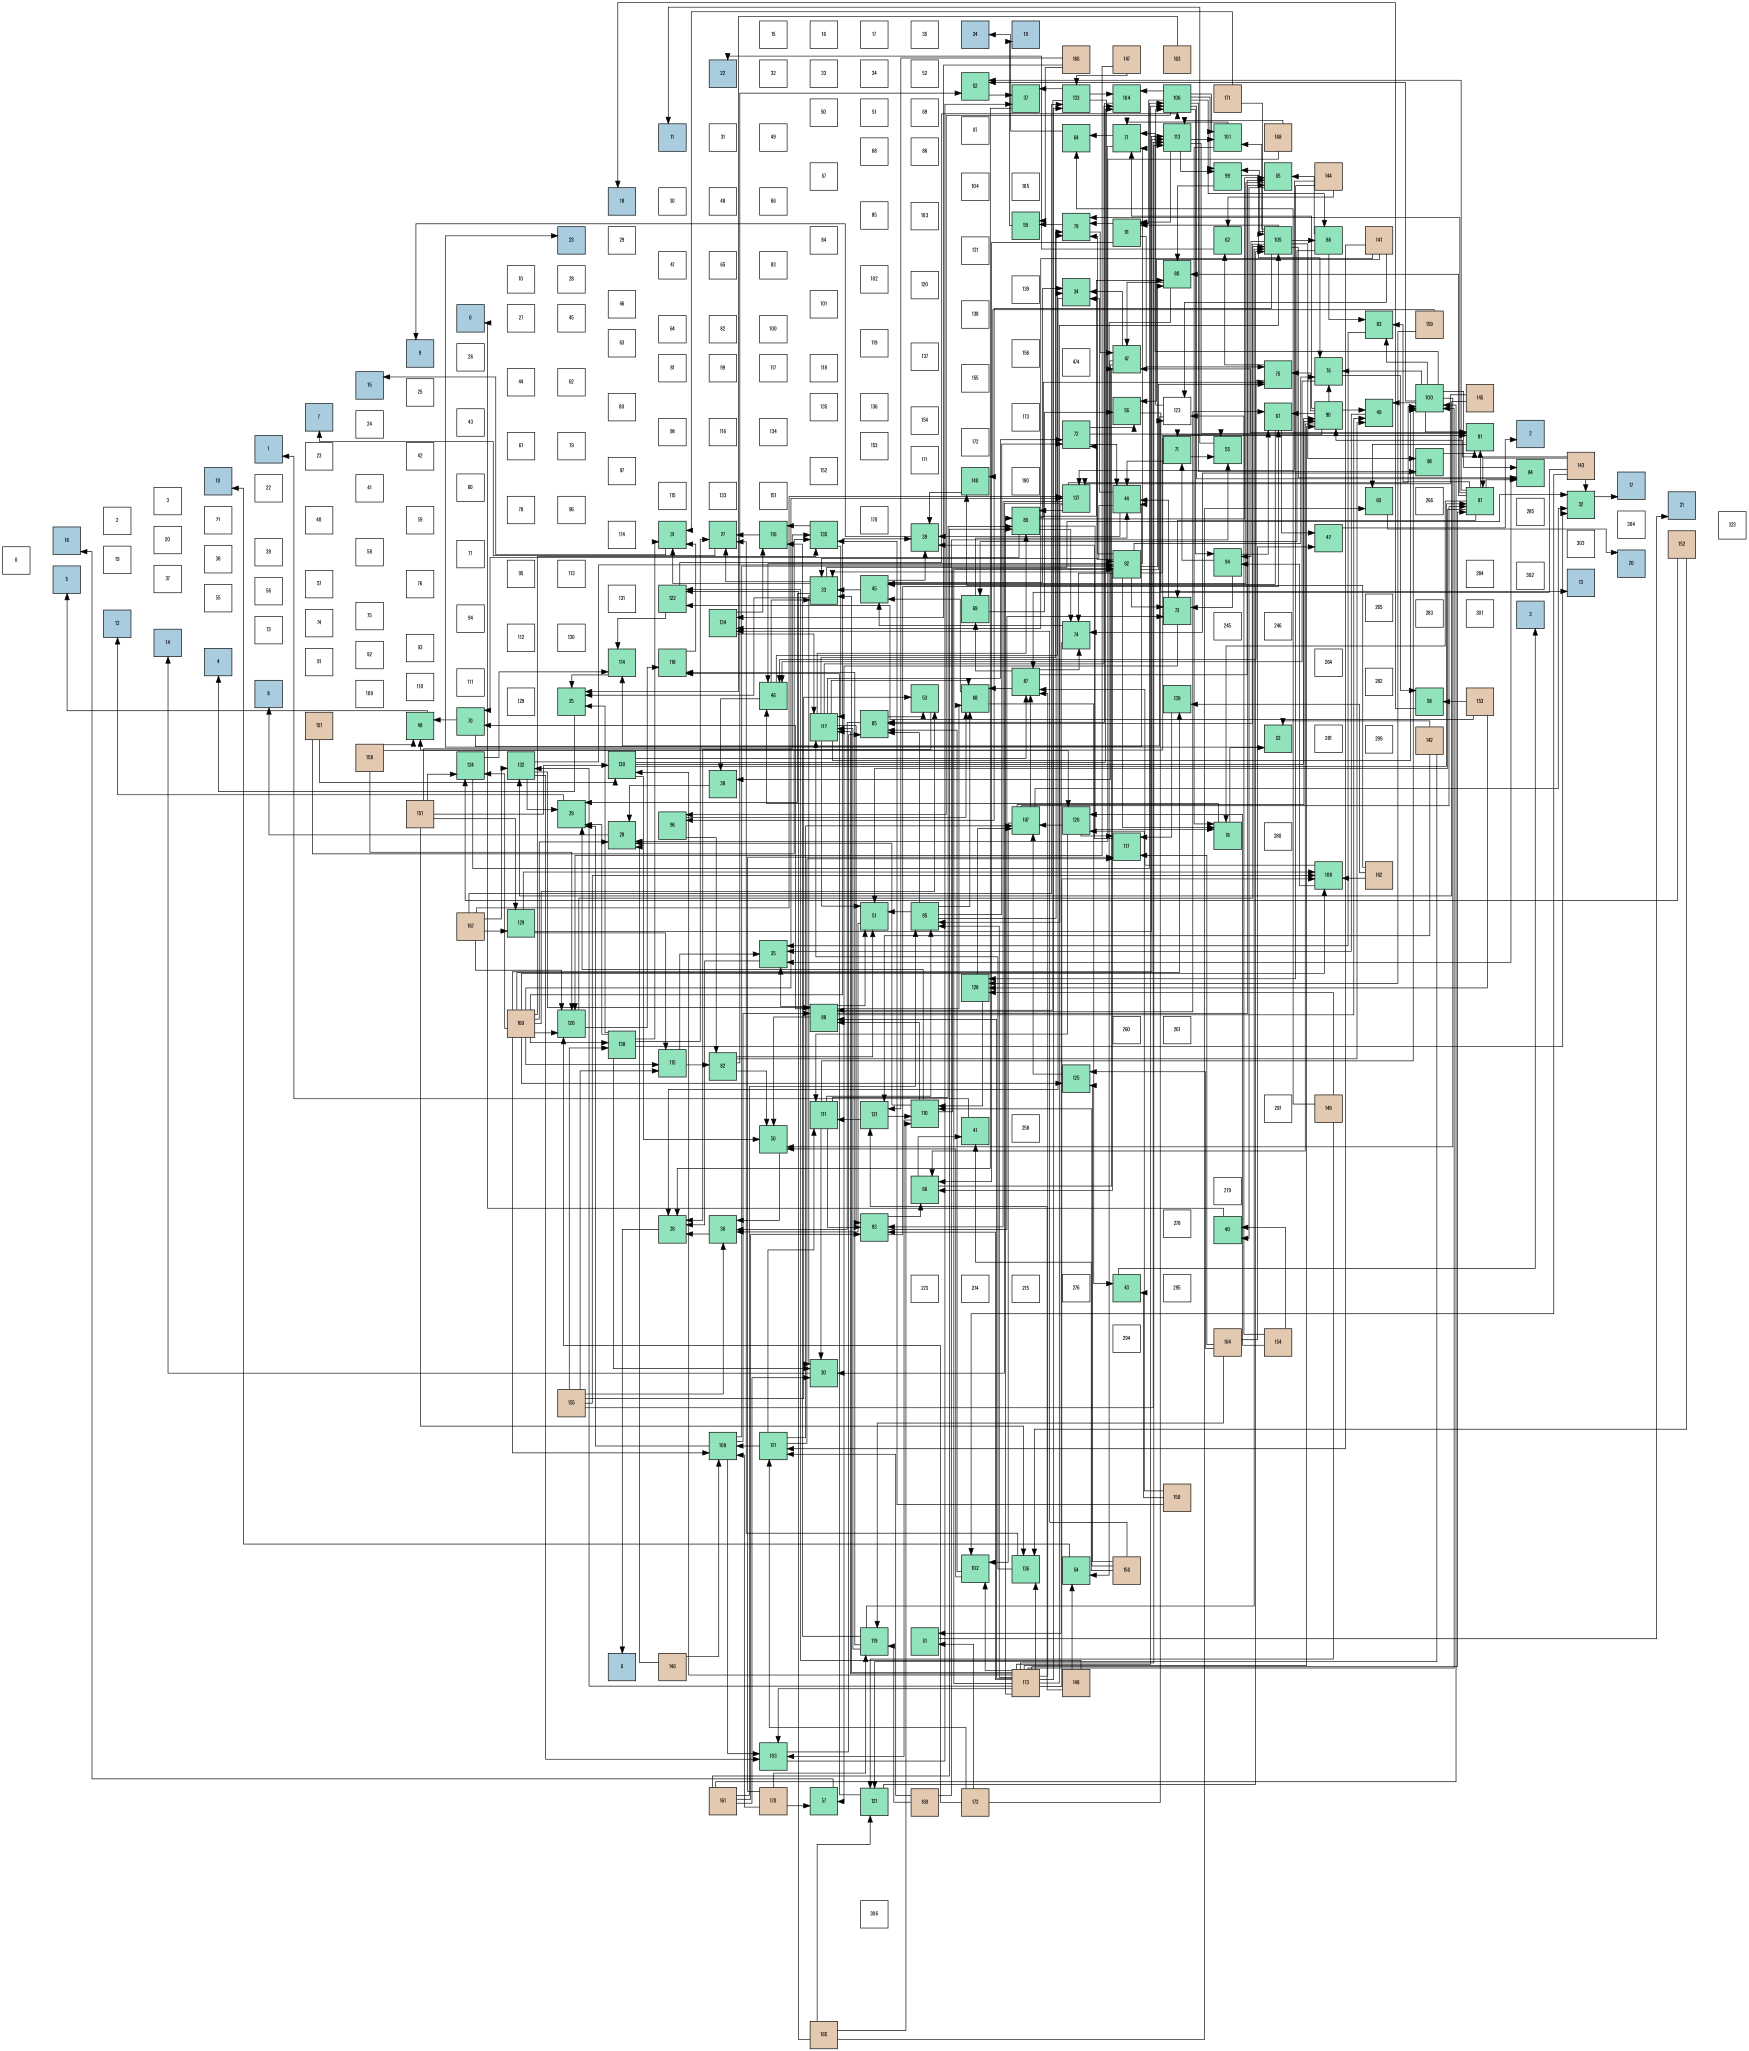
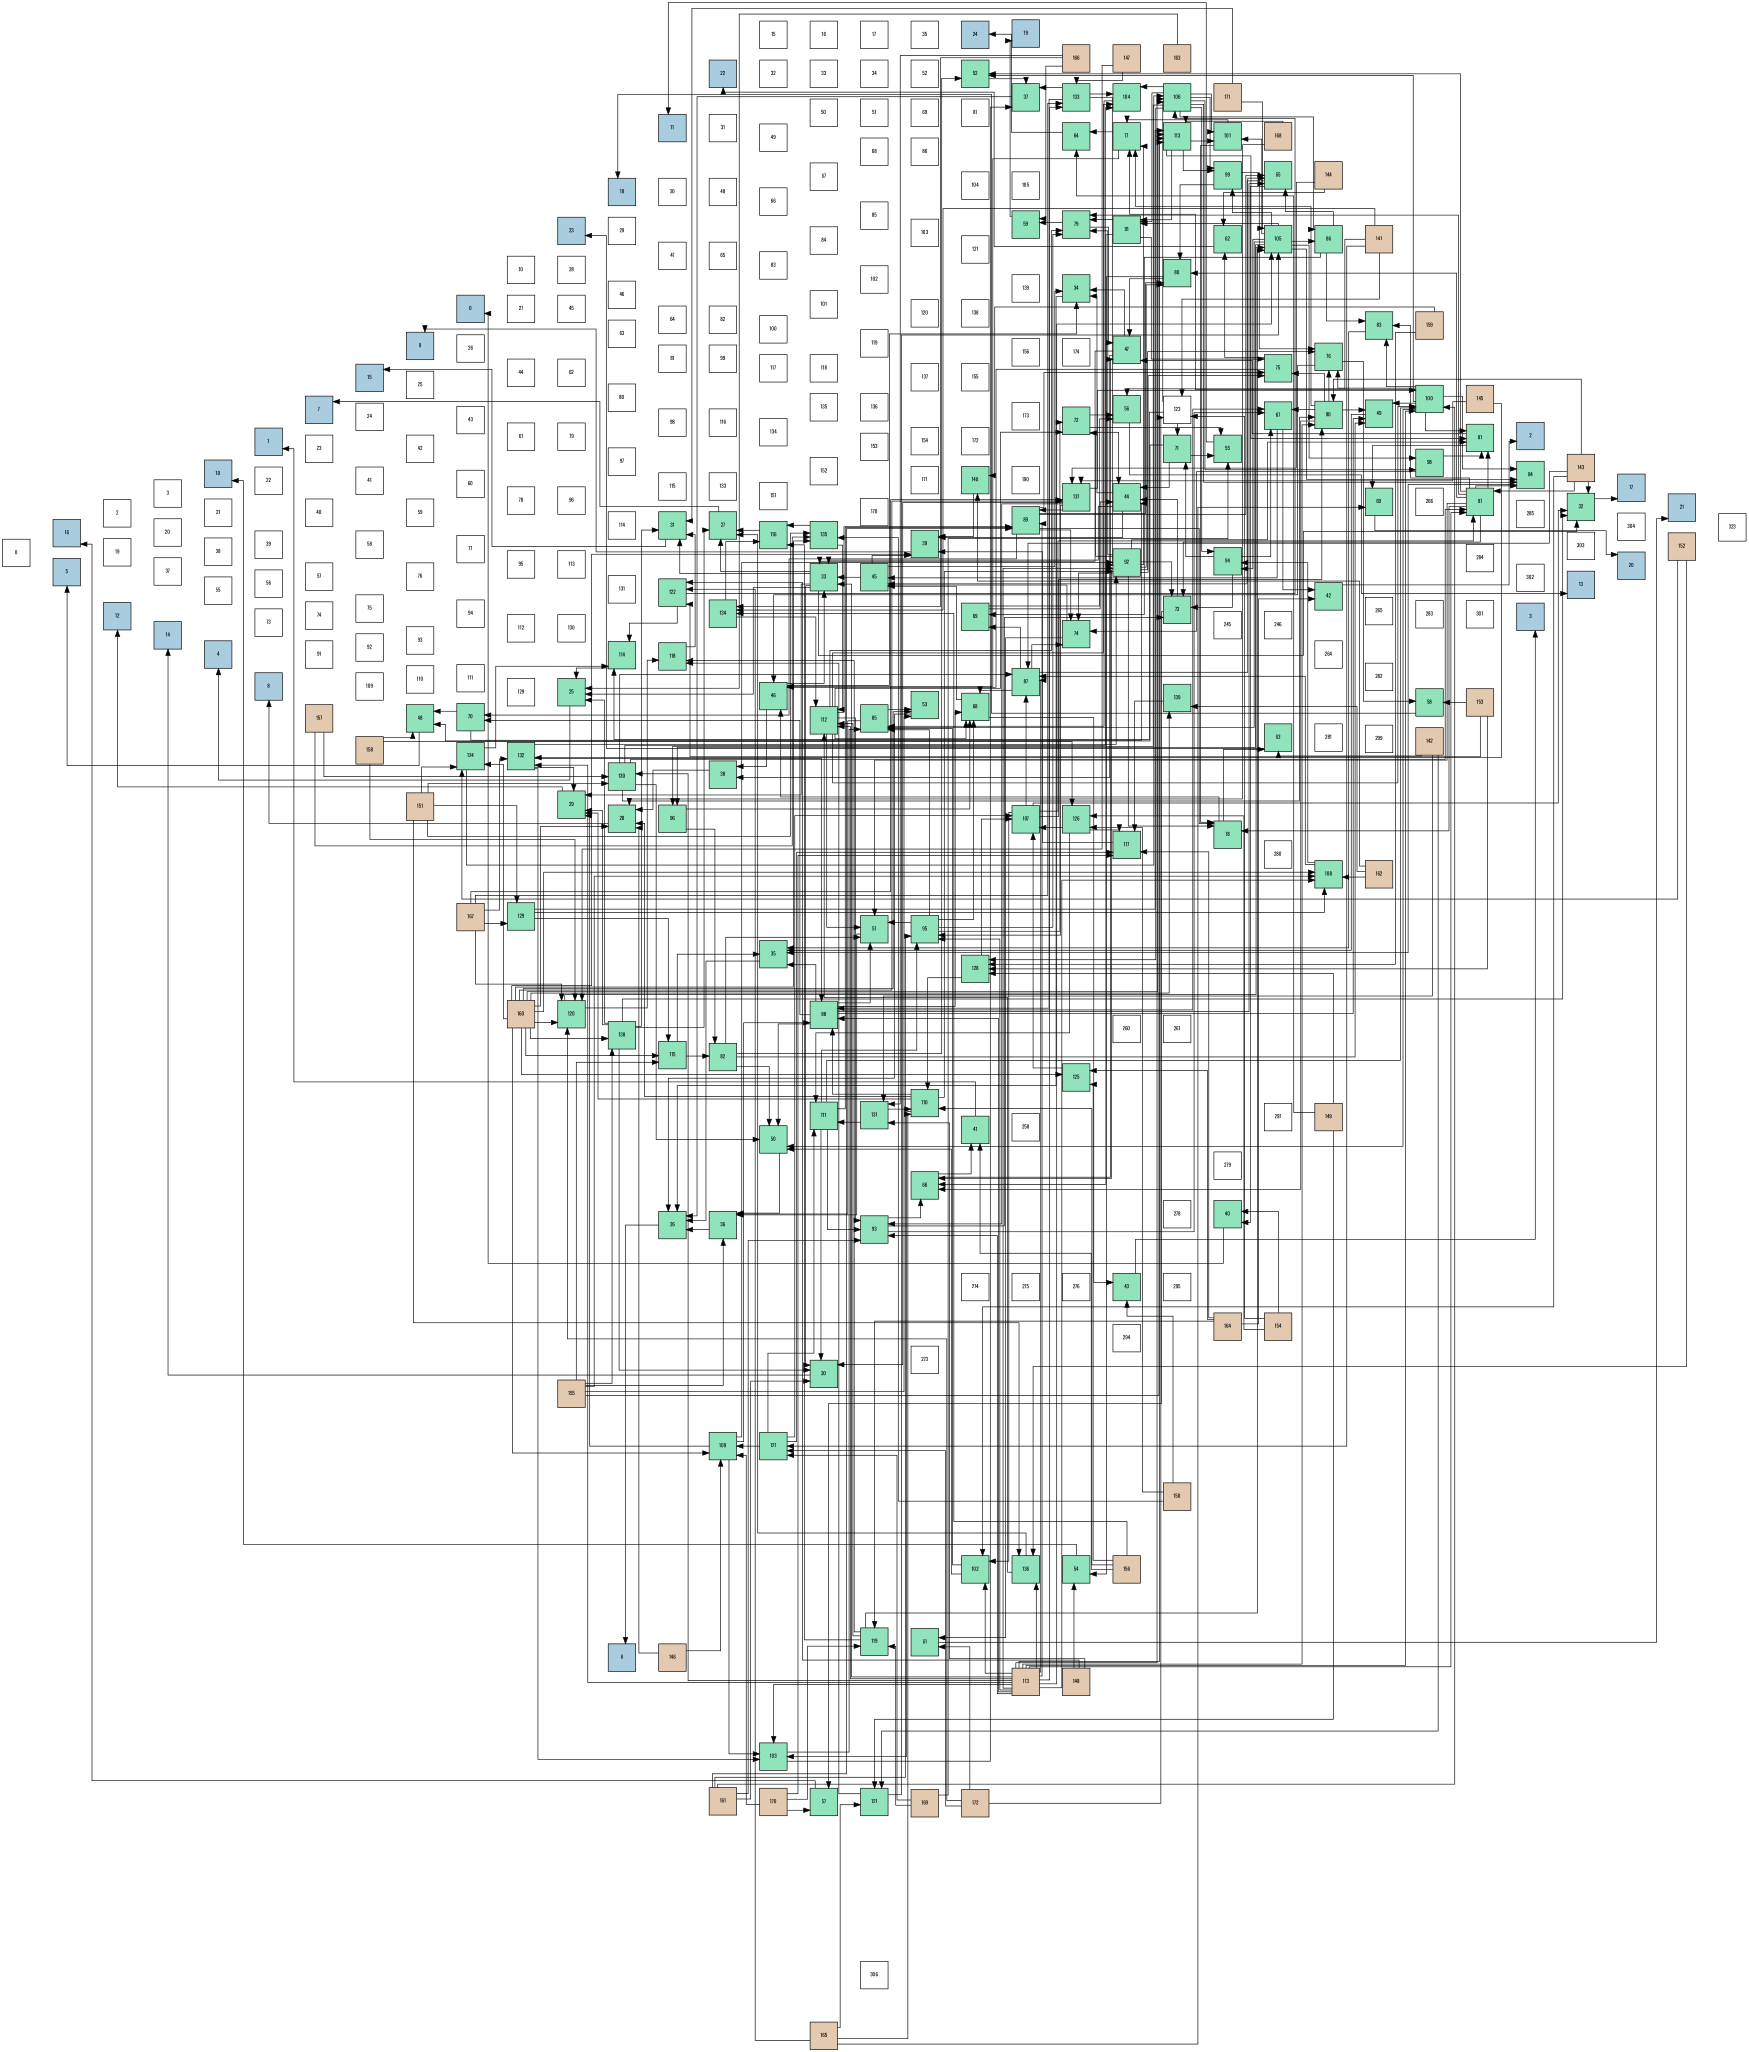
(1076, 362) -> (1076, 352)
(1252, 435) -> (1177, 426)
(1274, 979) -> (1156, 610)
